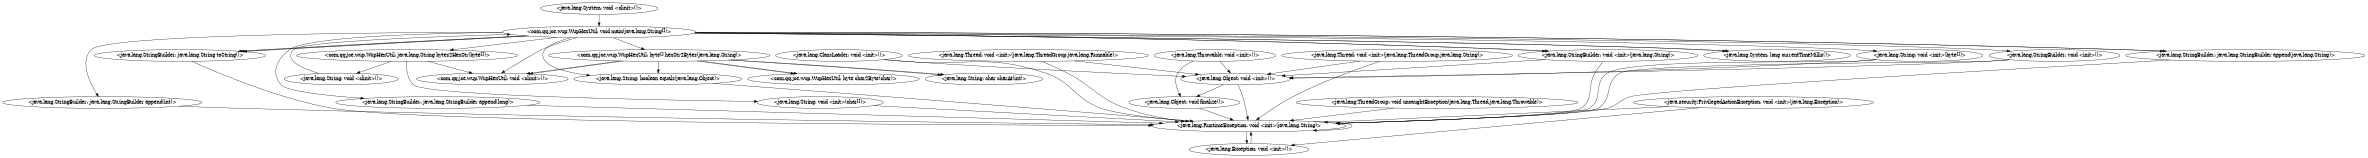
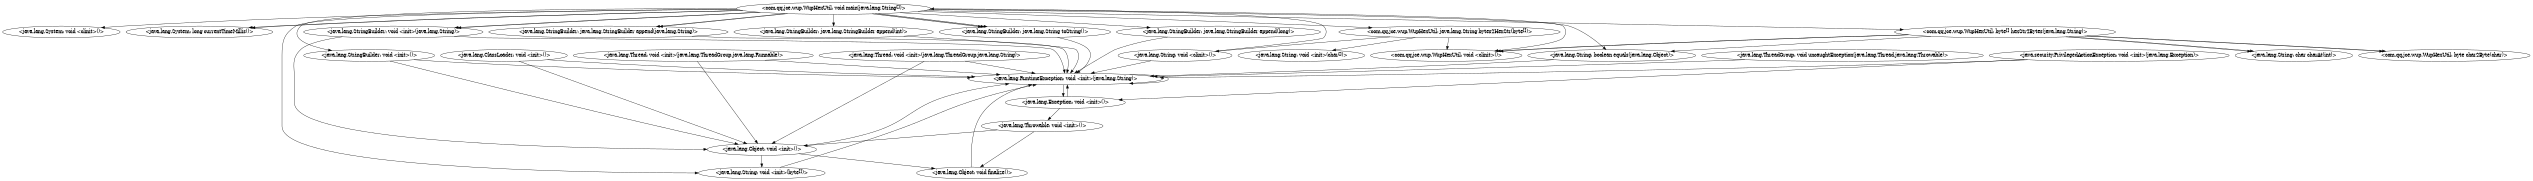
(599, 19) -> (326, 17)
(1585, 72) -> (762, 160)
none -> (1055, 113)
(1024, 114) -> (1123, 67)
